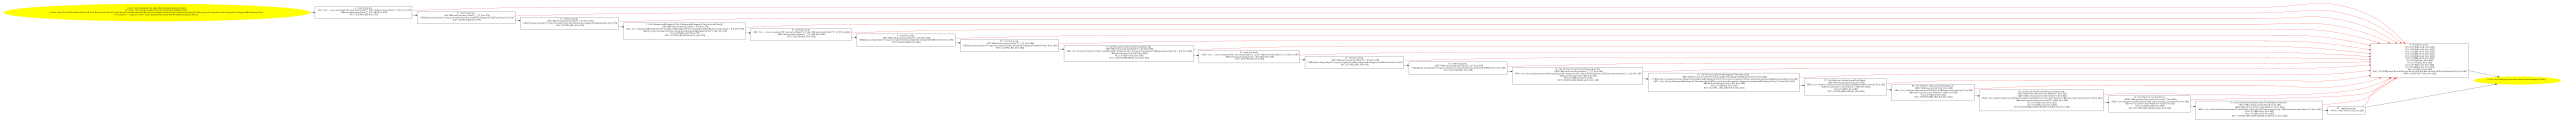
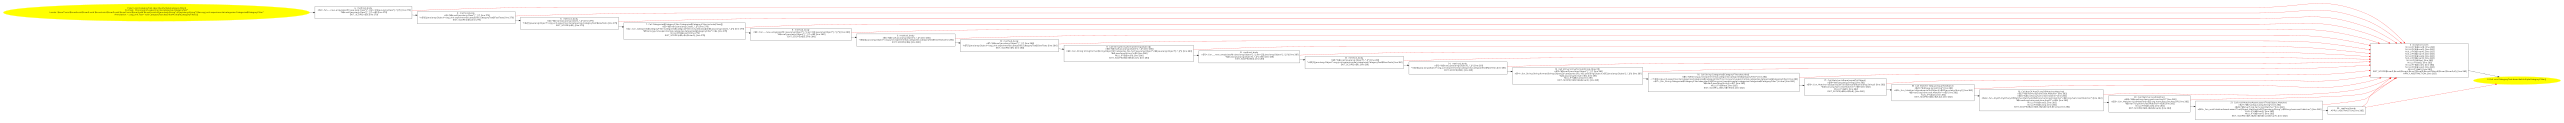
(2430, 96) -> (2430, 96)
